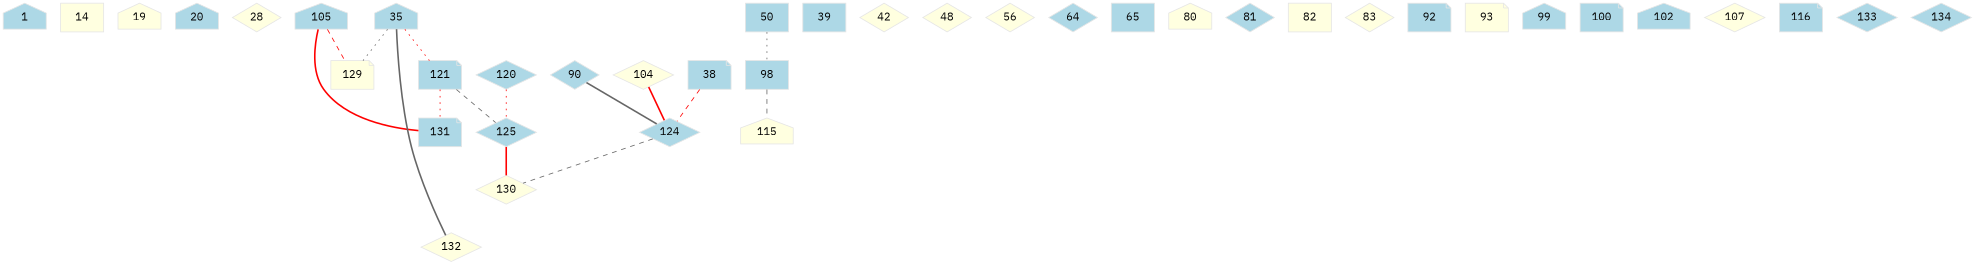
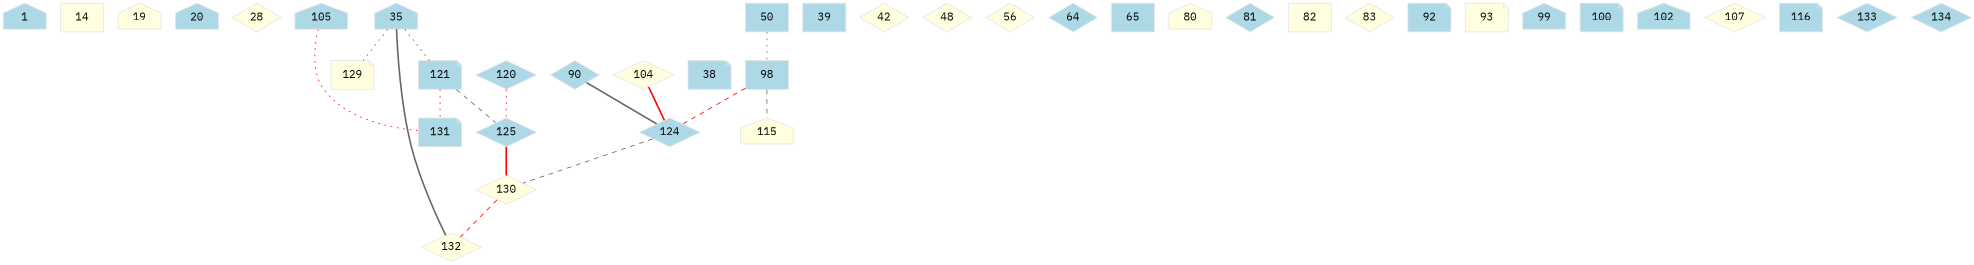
(336, 45) -> none
(340, 105) -> (340, 105)
(688, 105) -> (714, 106)
none -> (479, 219)
